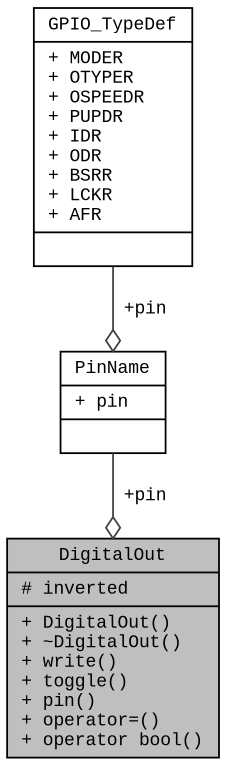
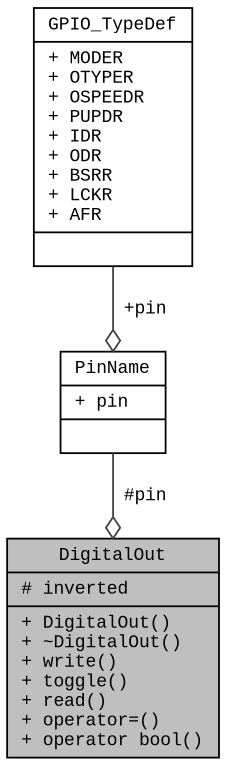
(141, 496) -> (141, 496)
(60, 701) -> (65, 701)
